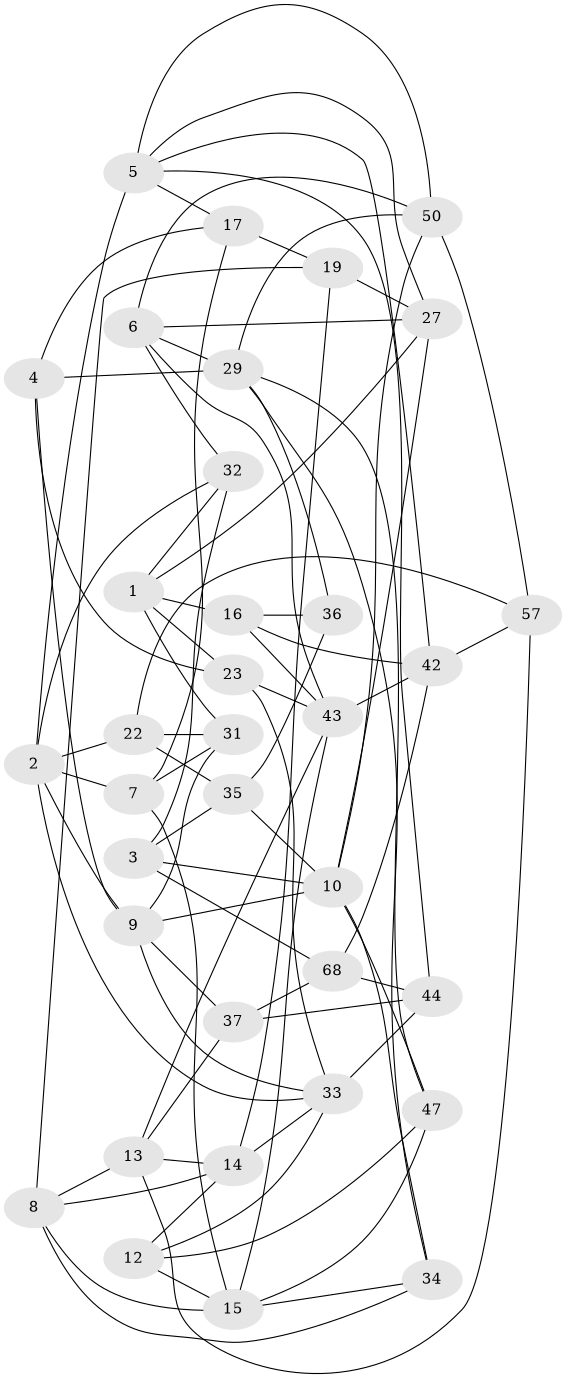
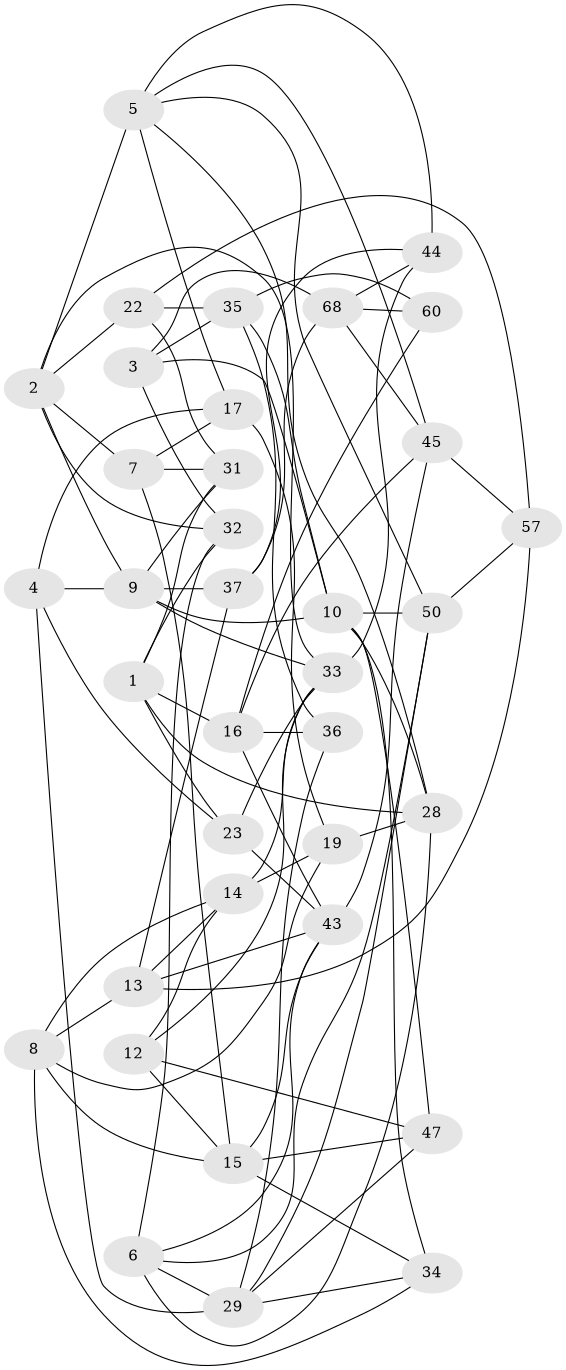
none -> (432, 312)
(432, 319) -> (432, 813)
(432, 666) -> (432, 443)
